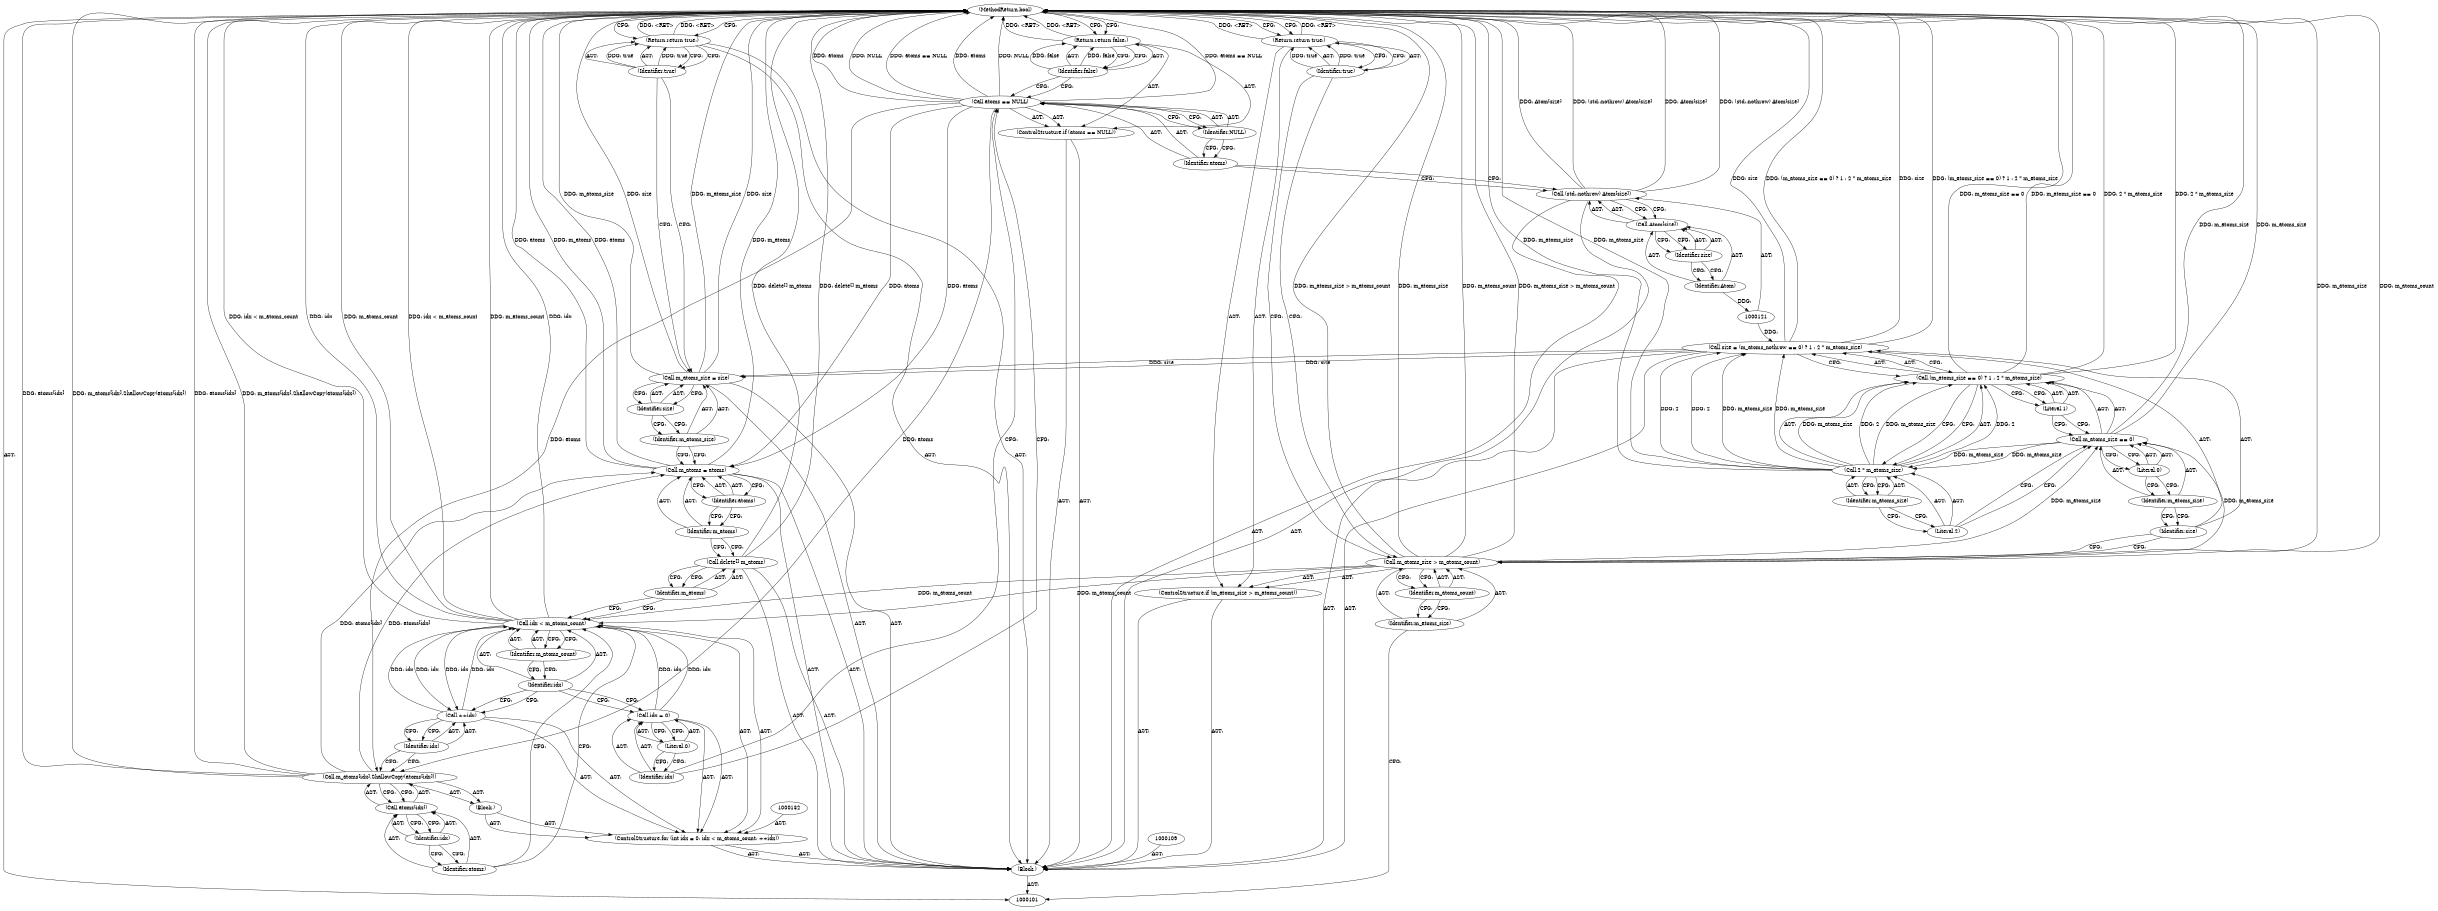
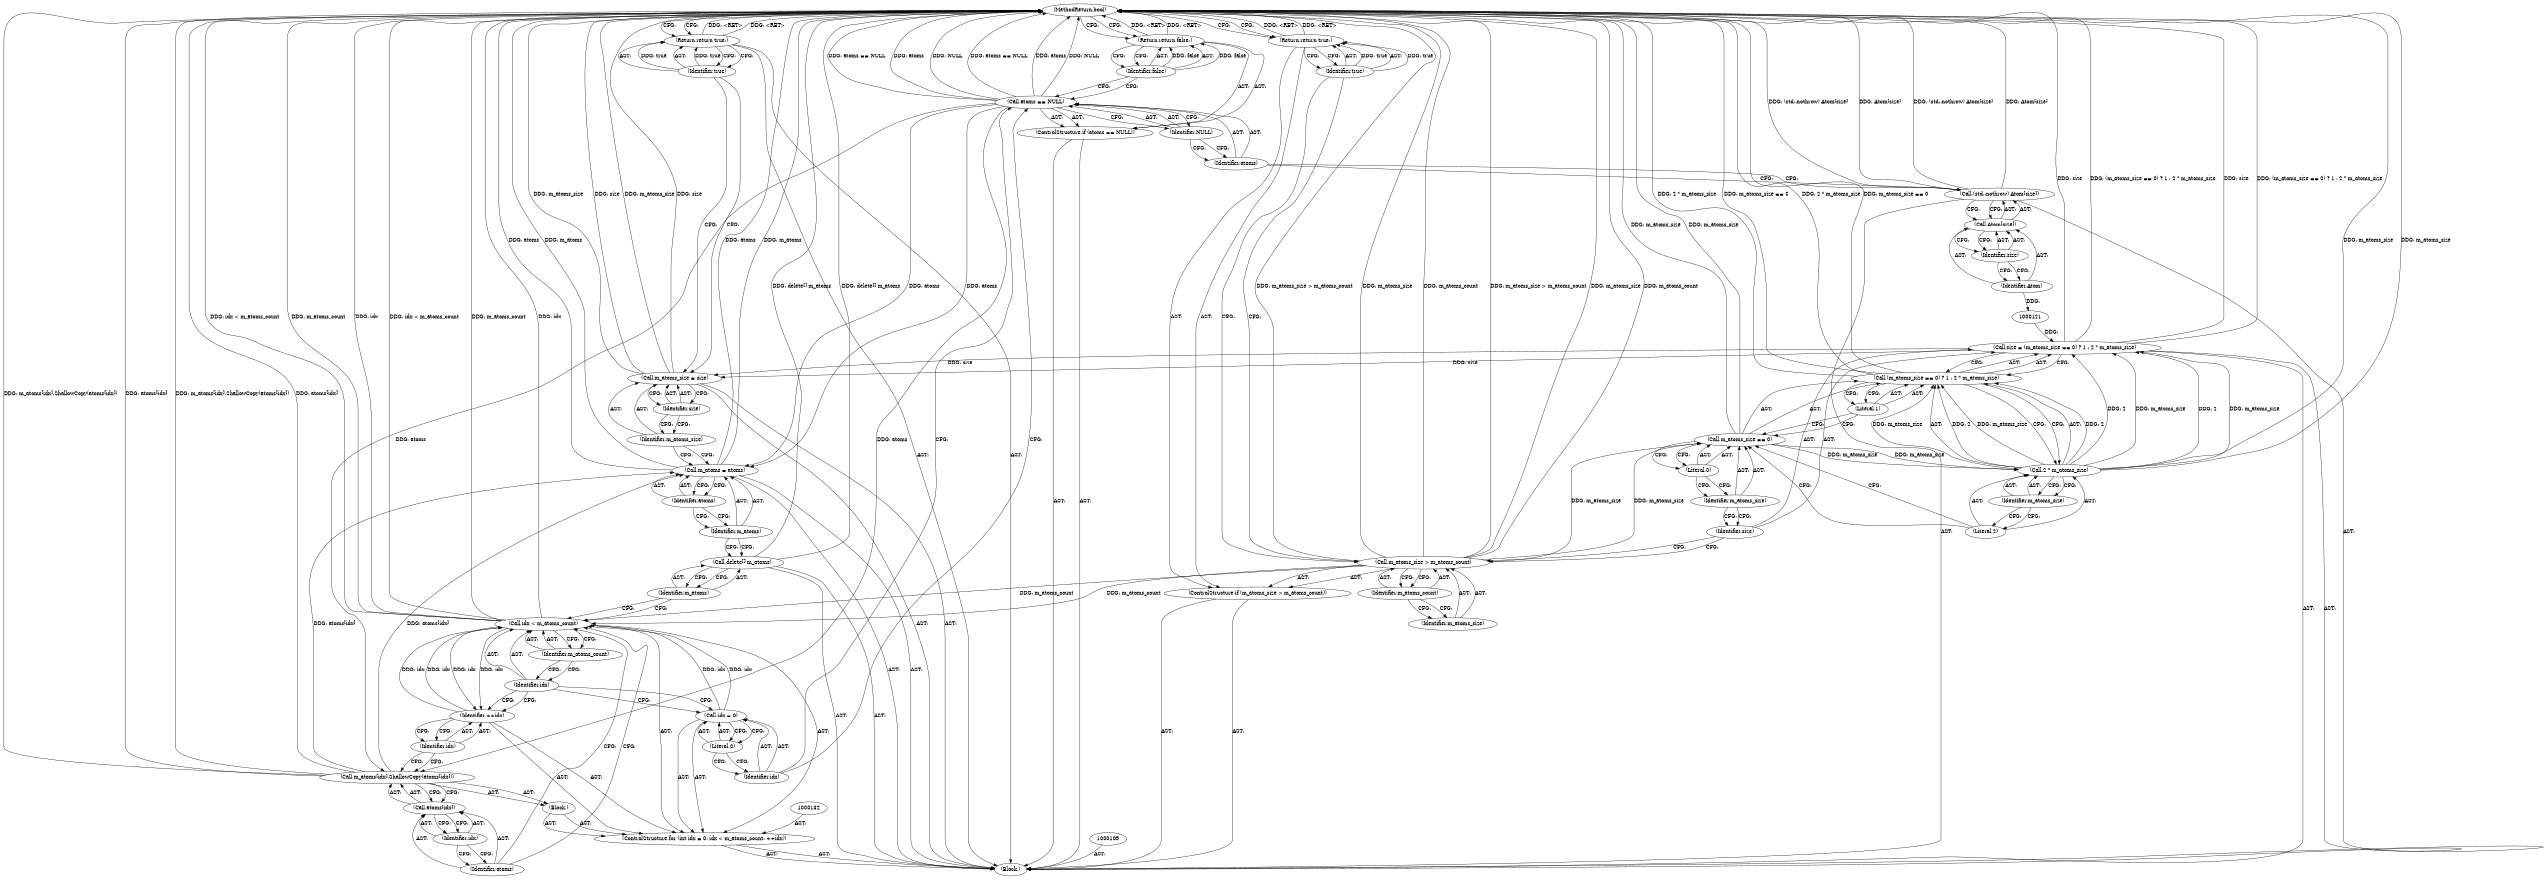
(1744, 215) -> none
(1785, 348) -> (2065, 348)
(461, 716) -> (482, 716)
(1027, 900) -> none
